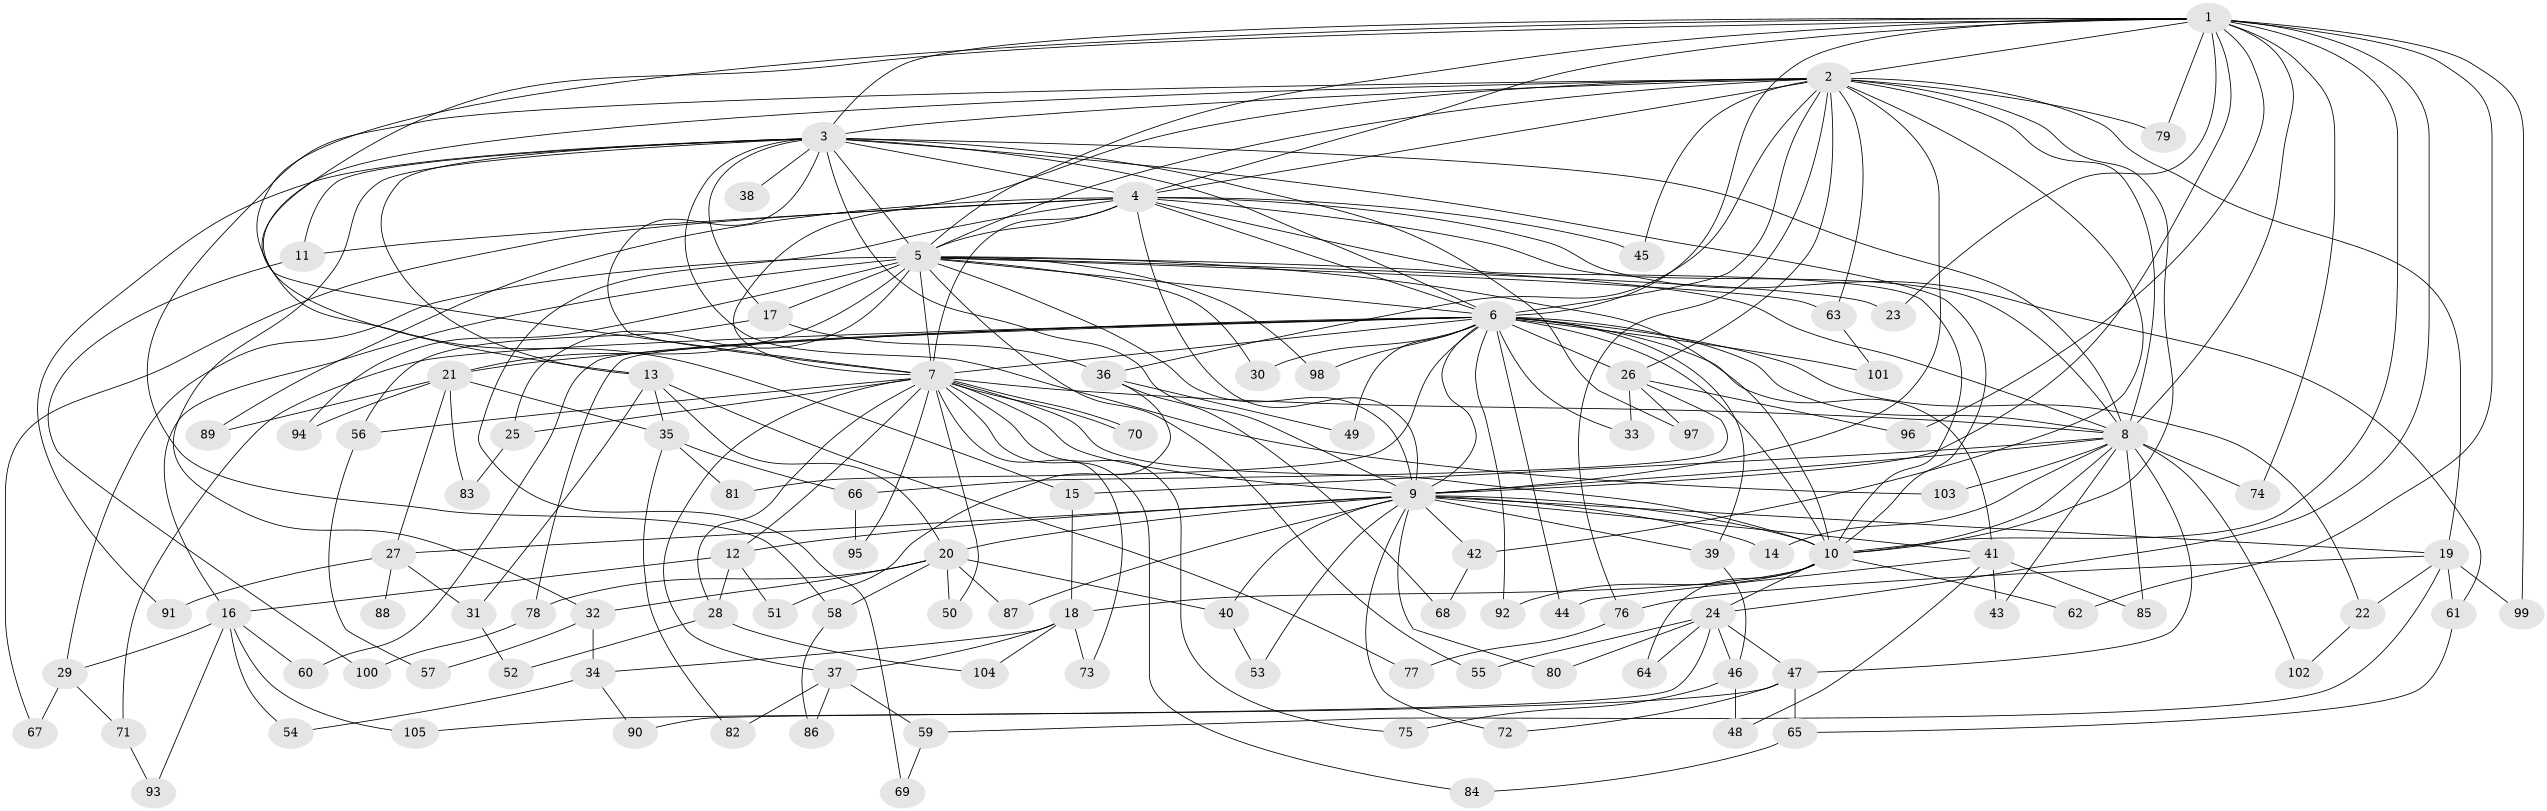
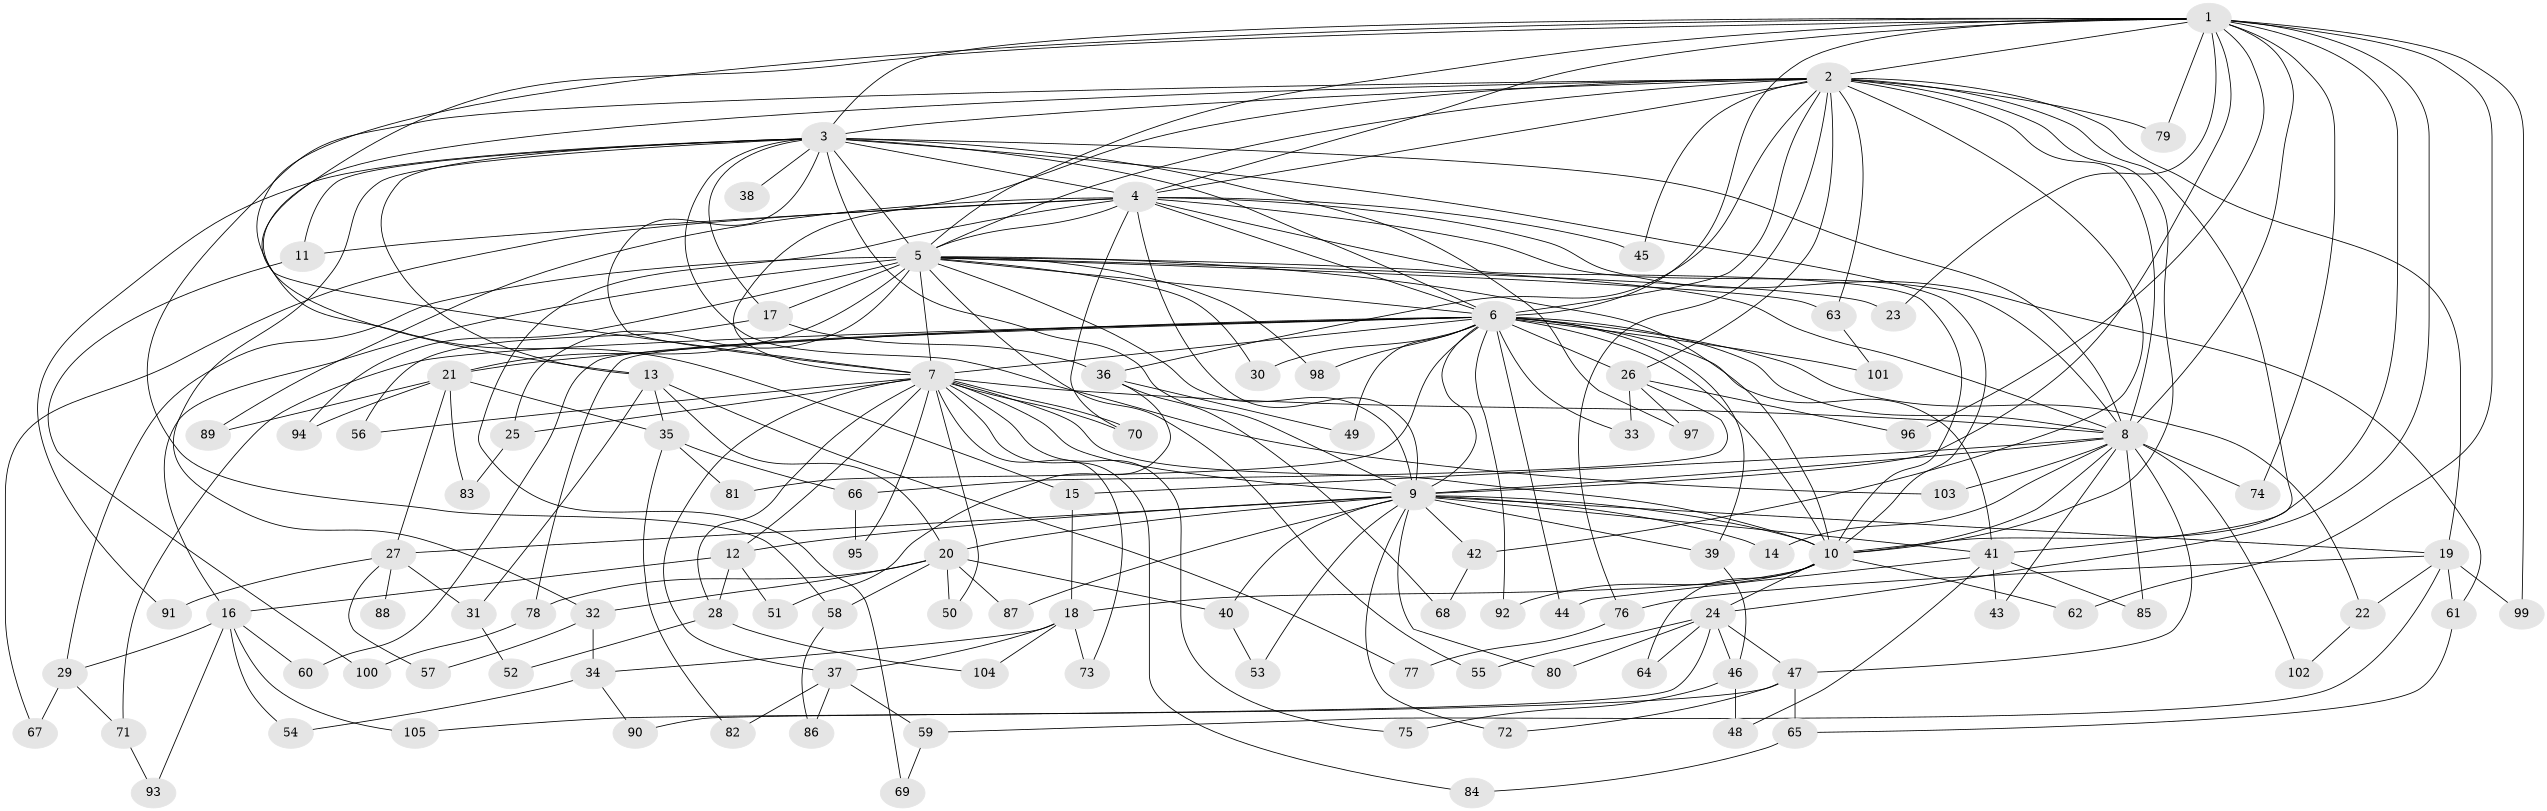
(987, 239) -> (1086, 314)
(1831, 433) -> (2248, 306)
(330, 576) -> (352, 627)
